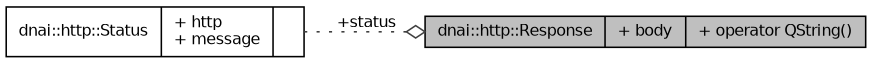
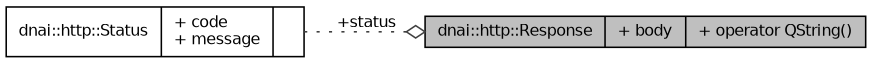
(198, 22) -> (201, 22)
